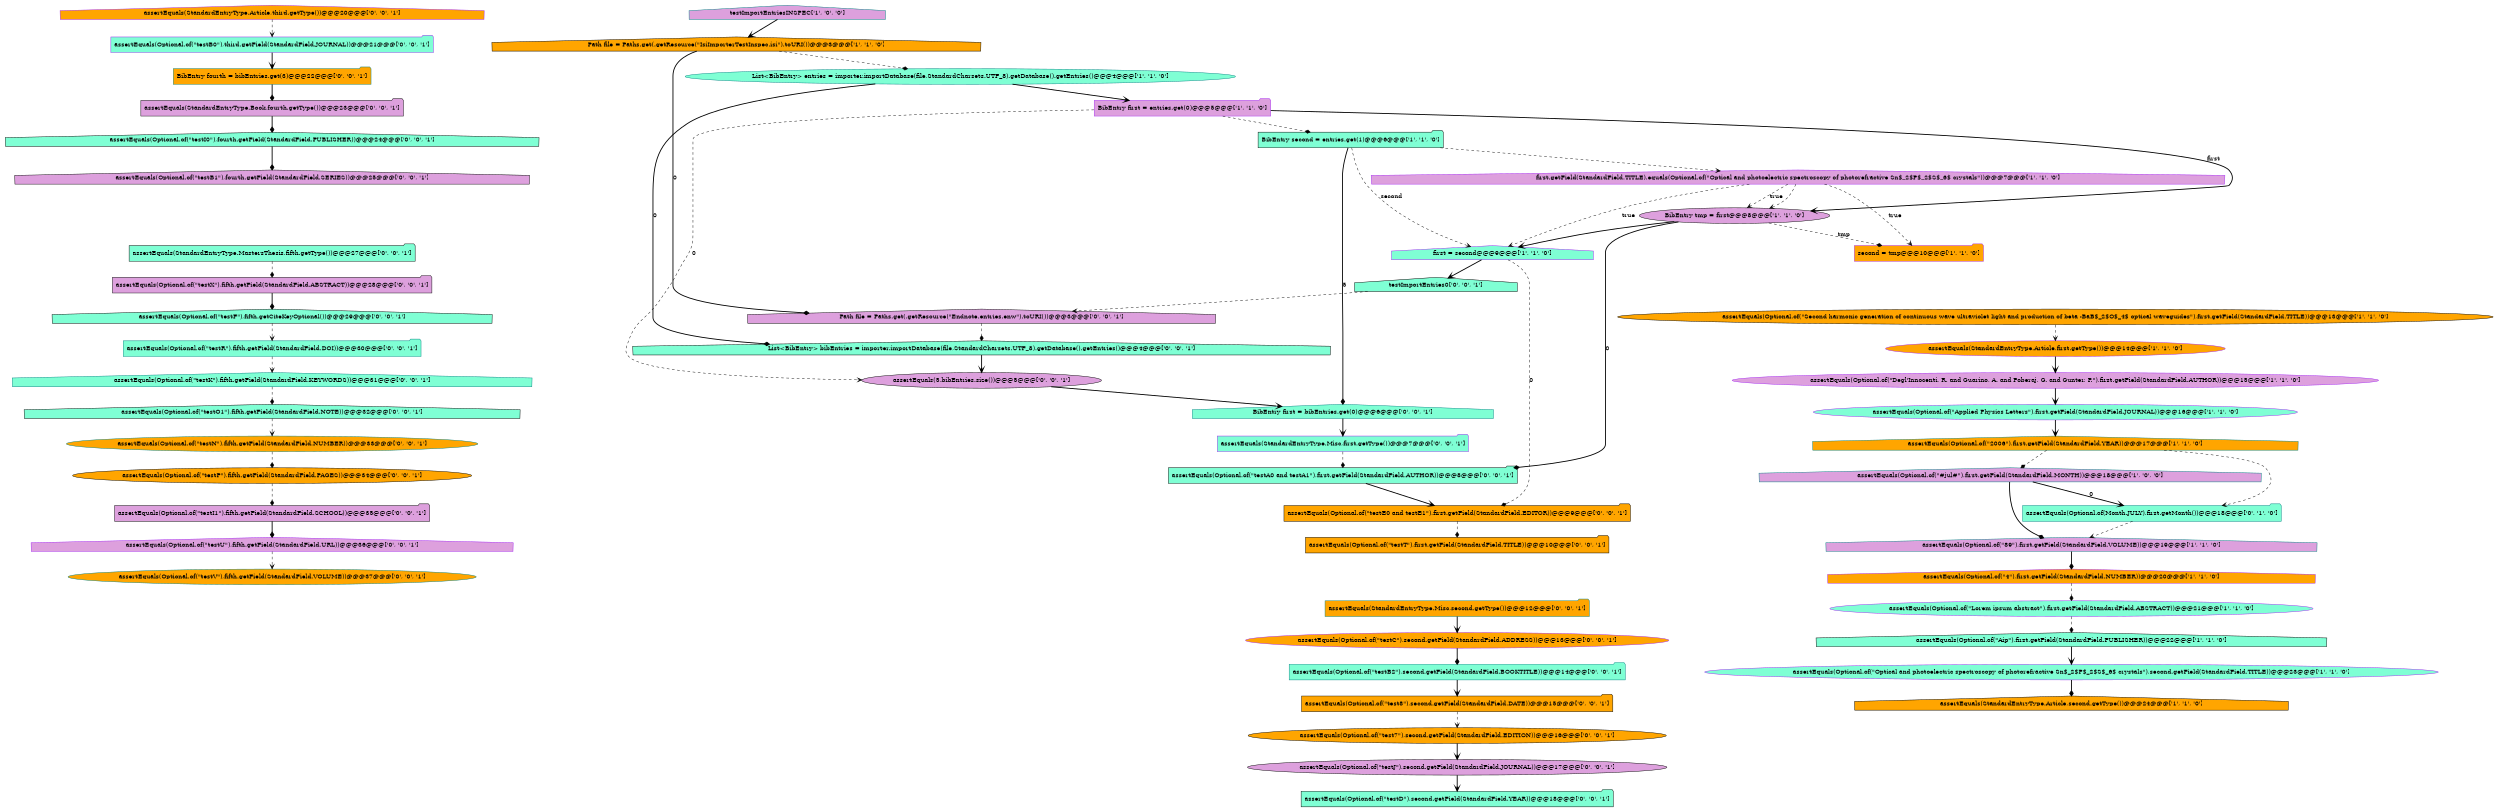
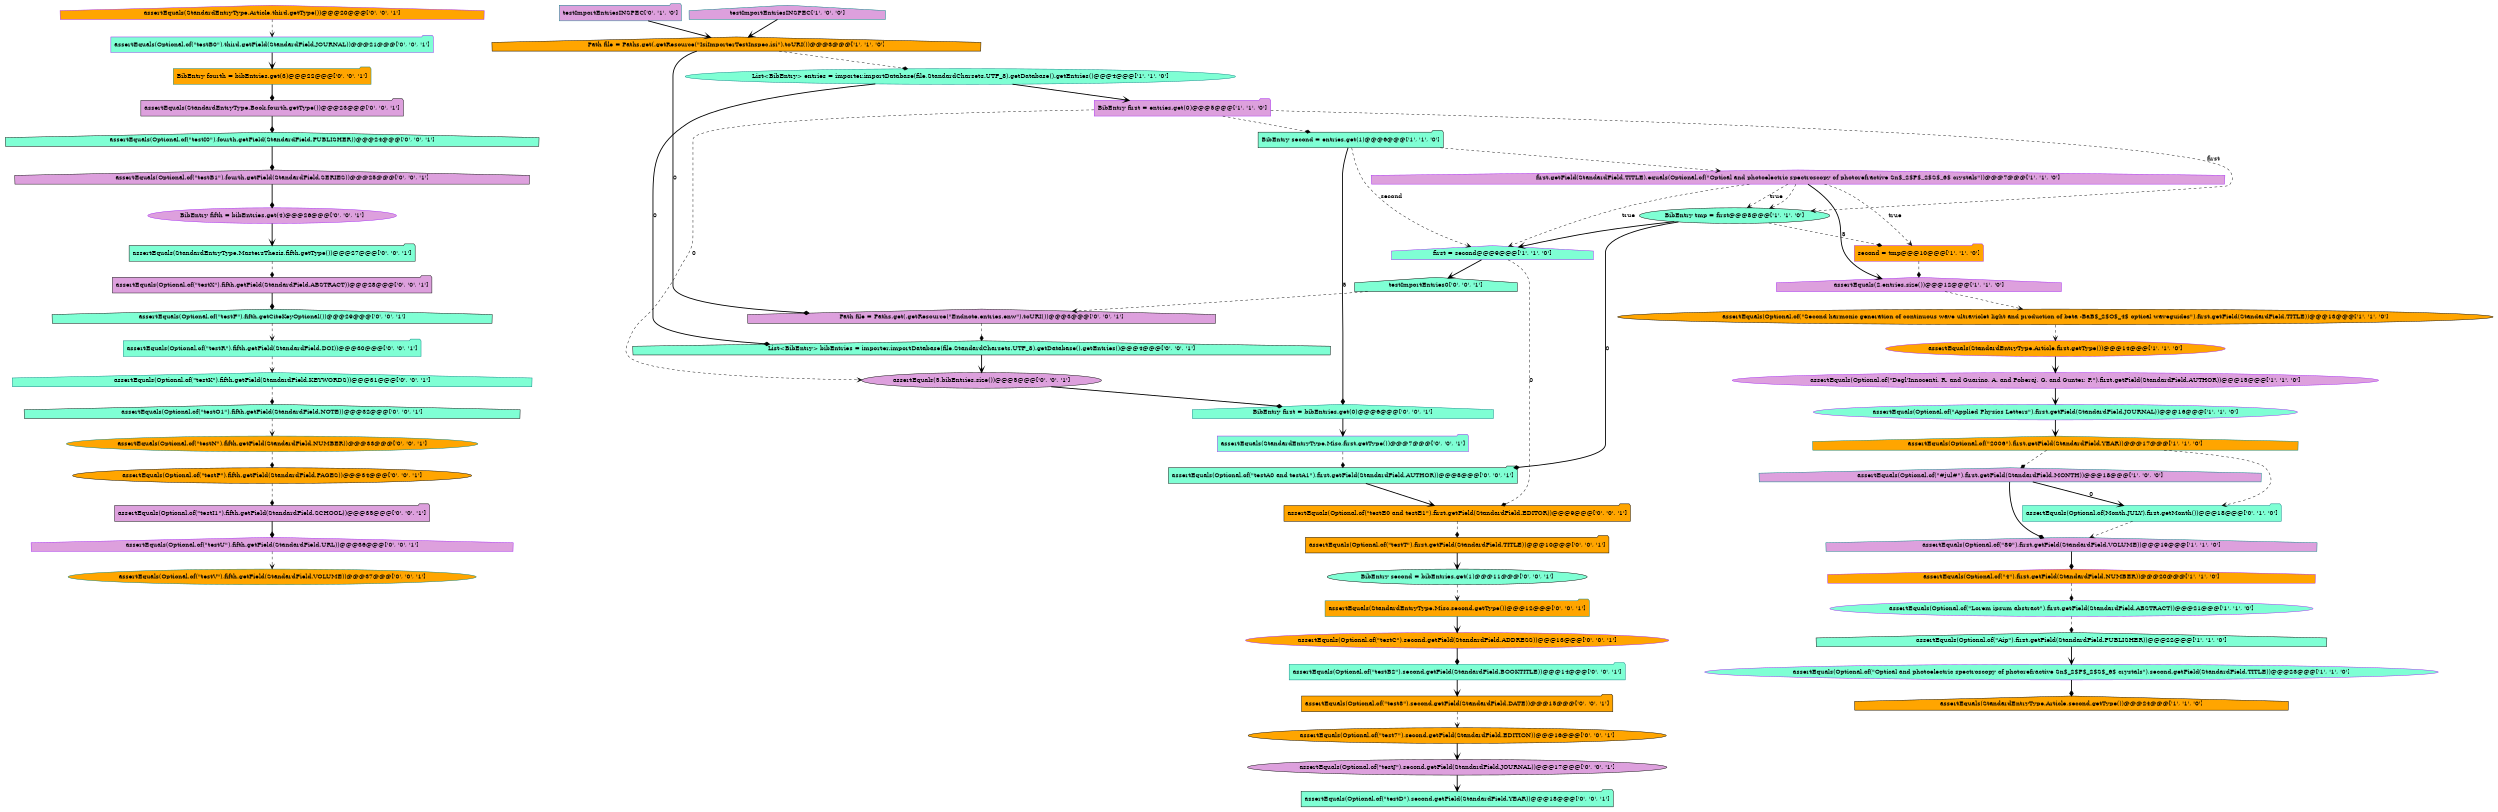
none -> (620, 13)
(1967, 137) -> (1967, 137)
none -> (272, 216)
(1735, 216) -> (1735, 216)
(1844, 235) -> (1844, 235)
none -> (1919, 285)
(1164, 396) -> (1164, 396)
none -> (1457, 577)
